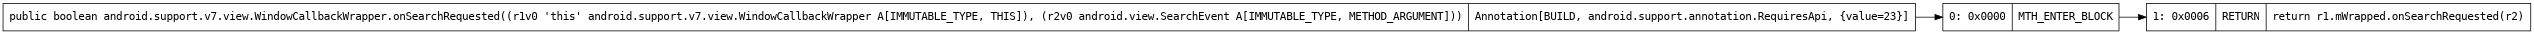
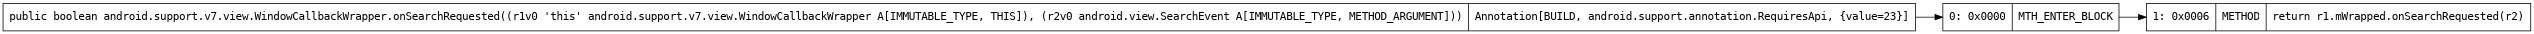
(2241, 17) -> (2241, 17)
